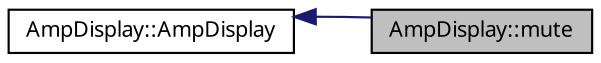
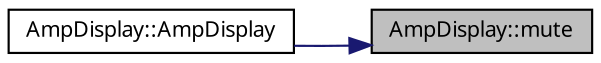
(344, 17) -> (322, 46)
